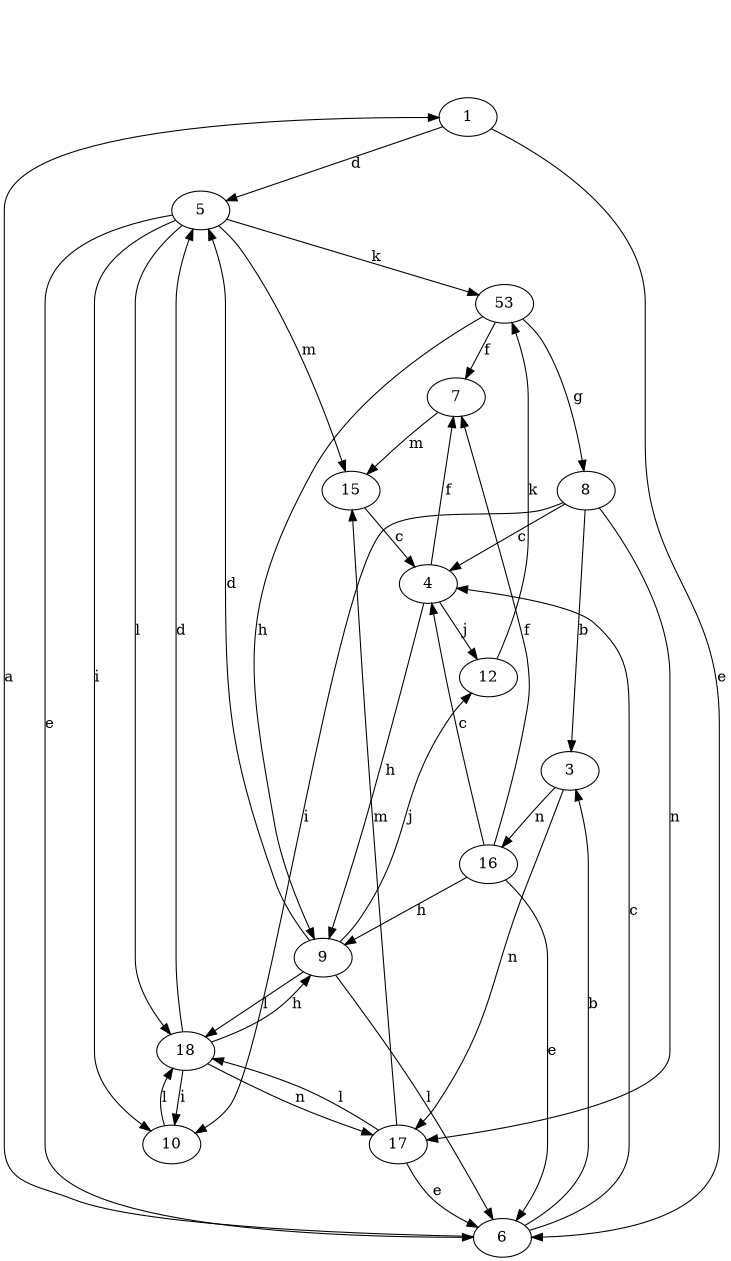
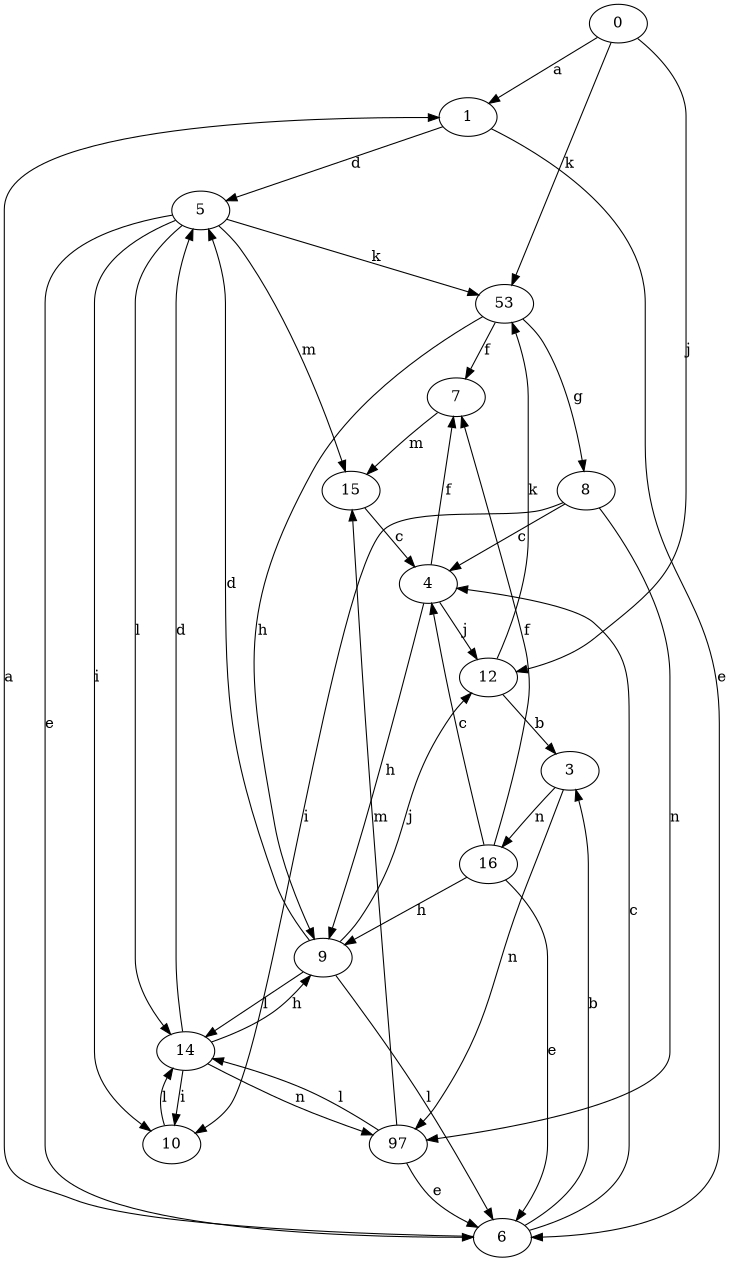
none -> (618, 24)
(578, 625) -> (520, 714)
(186, 1051) -> (186, 1051)
(398, 1144) -> (398, 1144)
